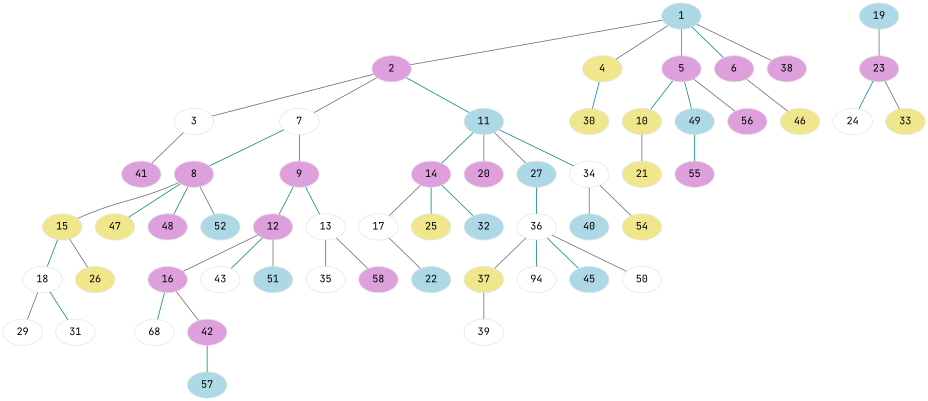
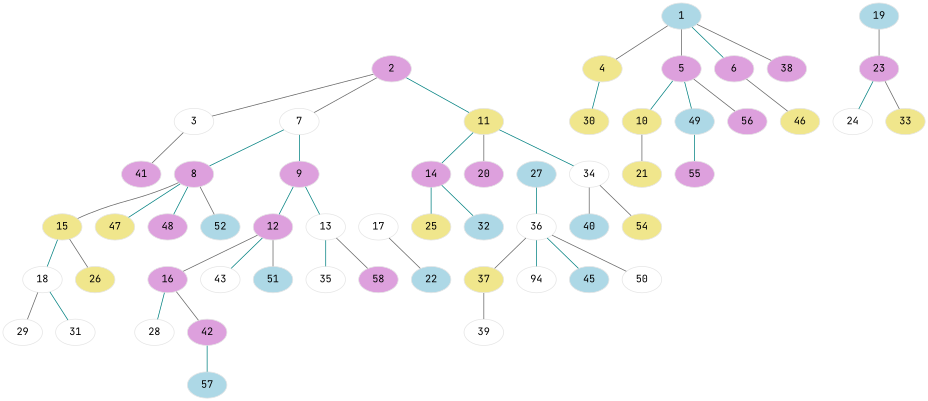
(536, 42) -> none
(484, 122) -> (484, 122)
(510, 148) -> none
(405, 200) -> none
(154, 332) -> (154, 332)
